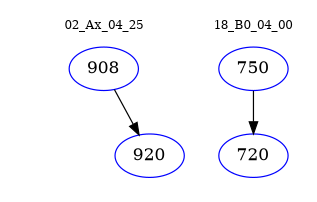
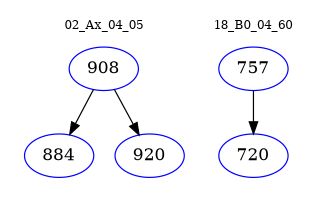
(104, 26) -> (104, 26)
(253, 26) -> (253, 26)
(253, 69) -> (253, 69)
none -> (59, 156)
